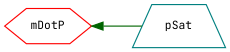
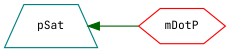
(123, 26) -> (119, 26)
